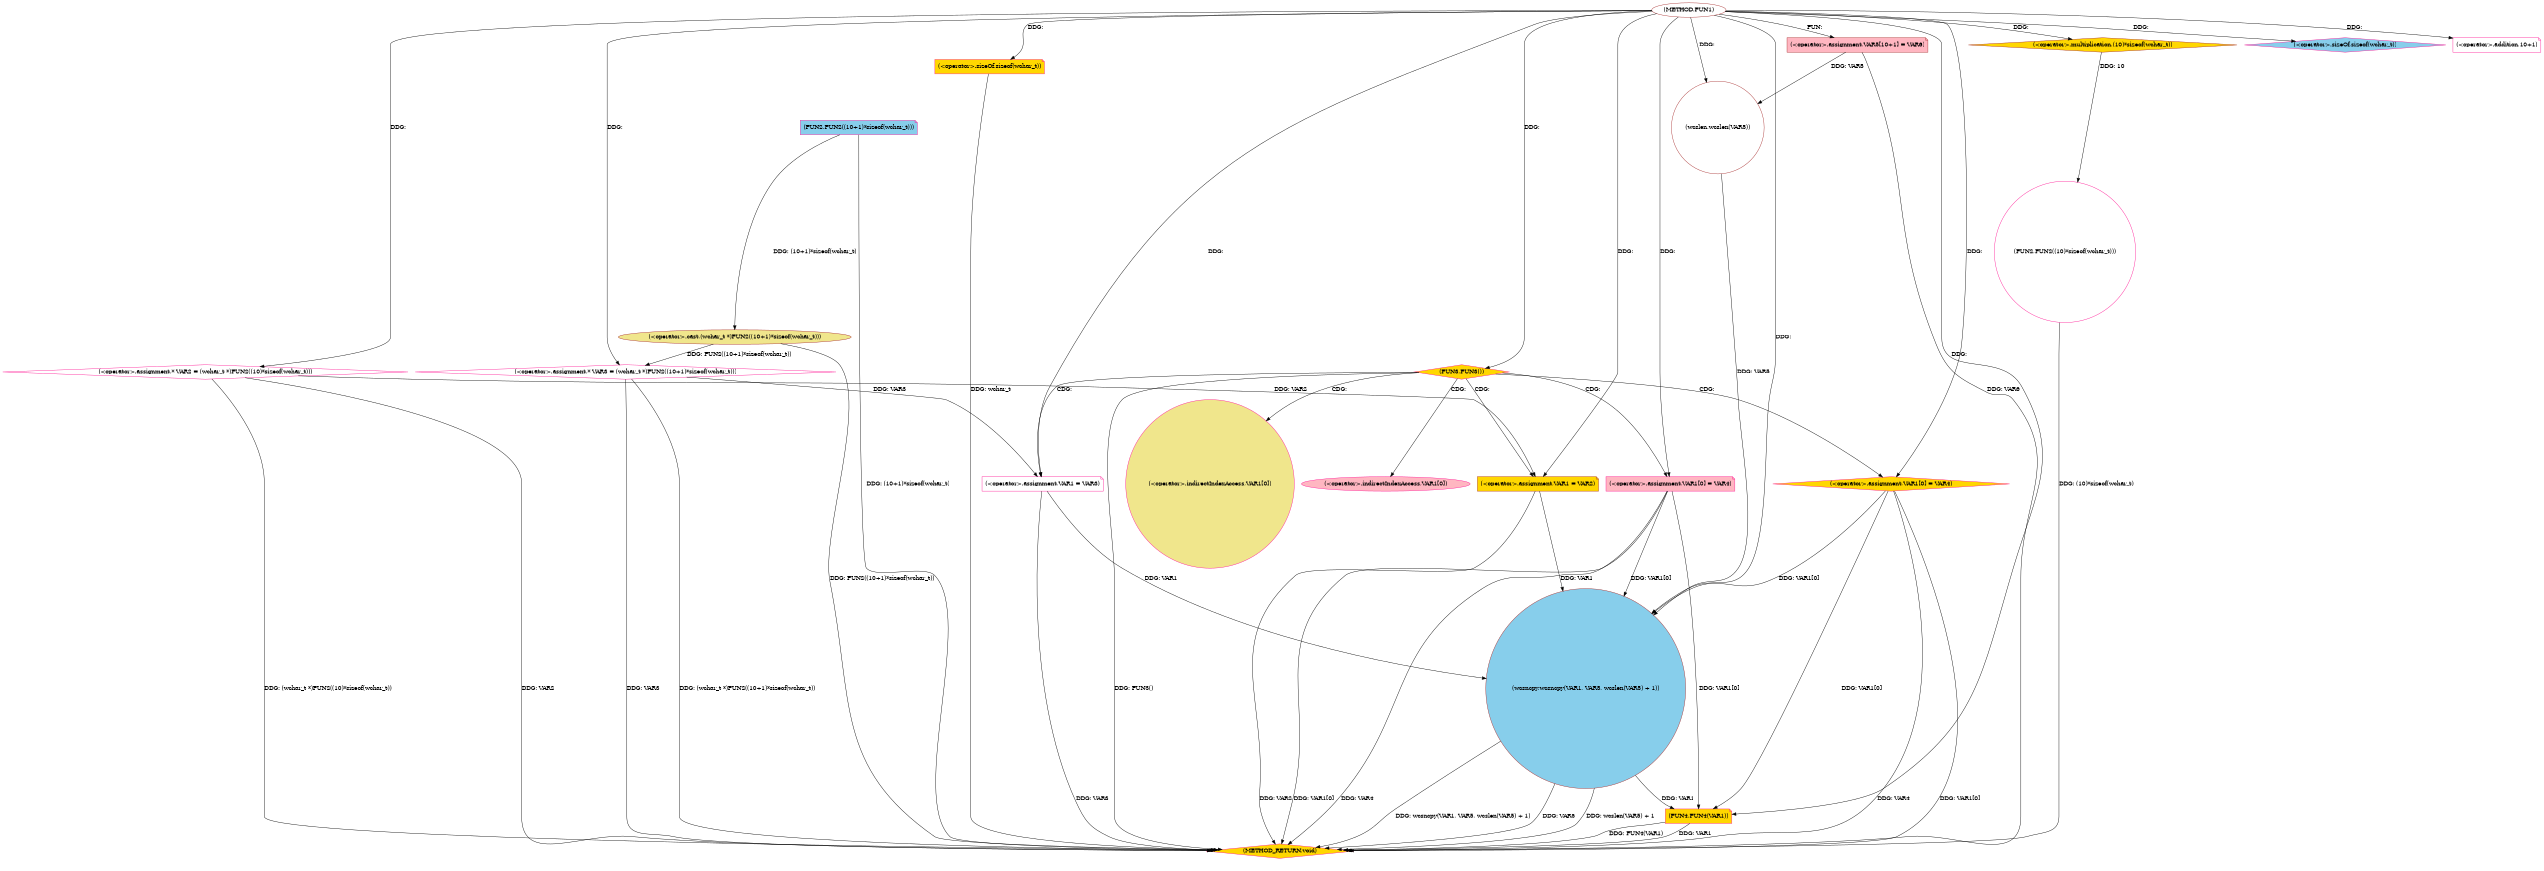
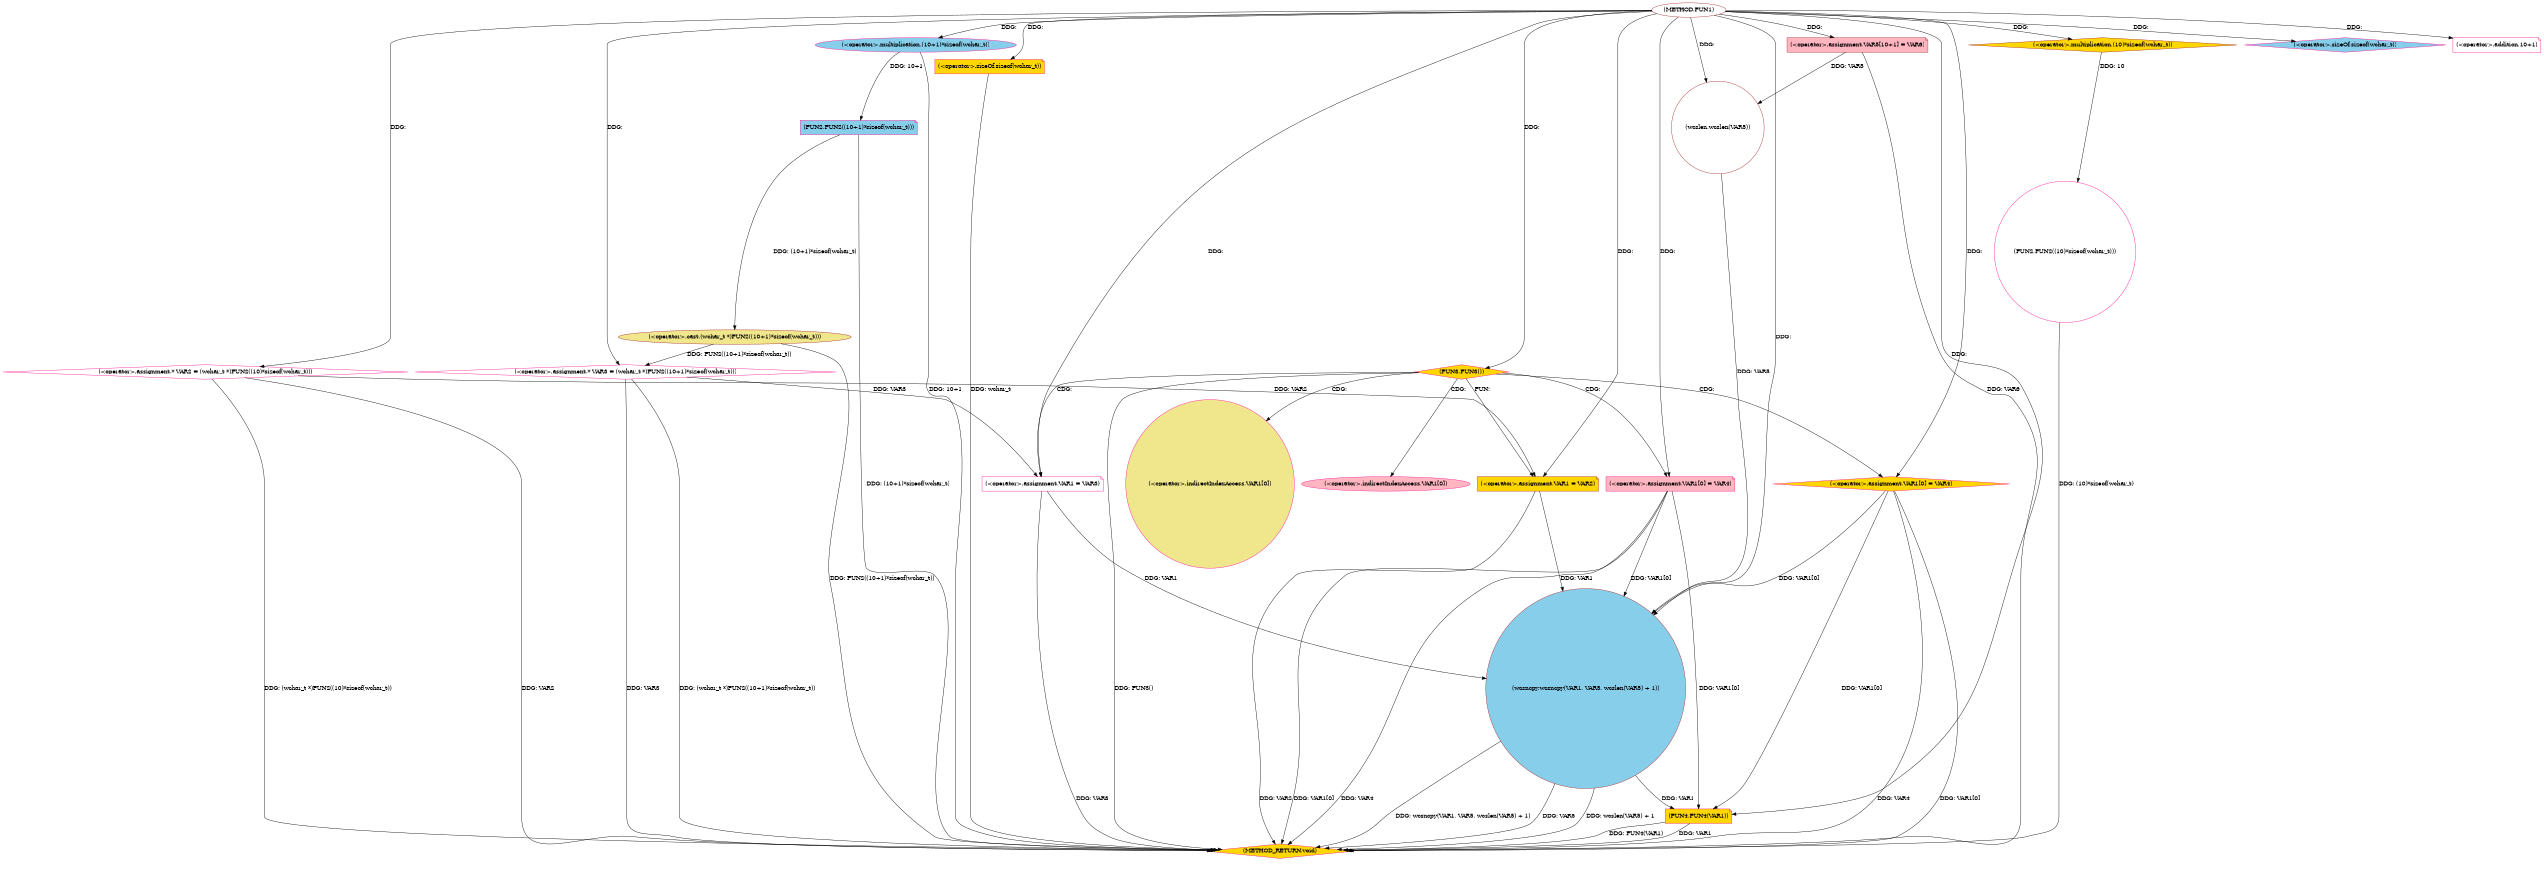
(1816, 27) -> (1816, 27)
none -> (916, 45)
(1483, 389) -> (1483, 389)
